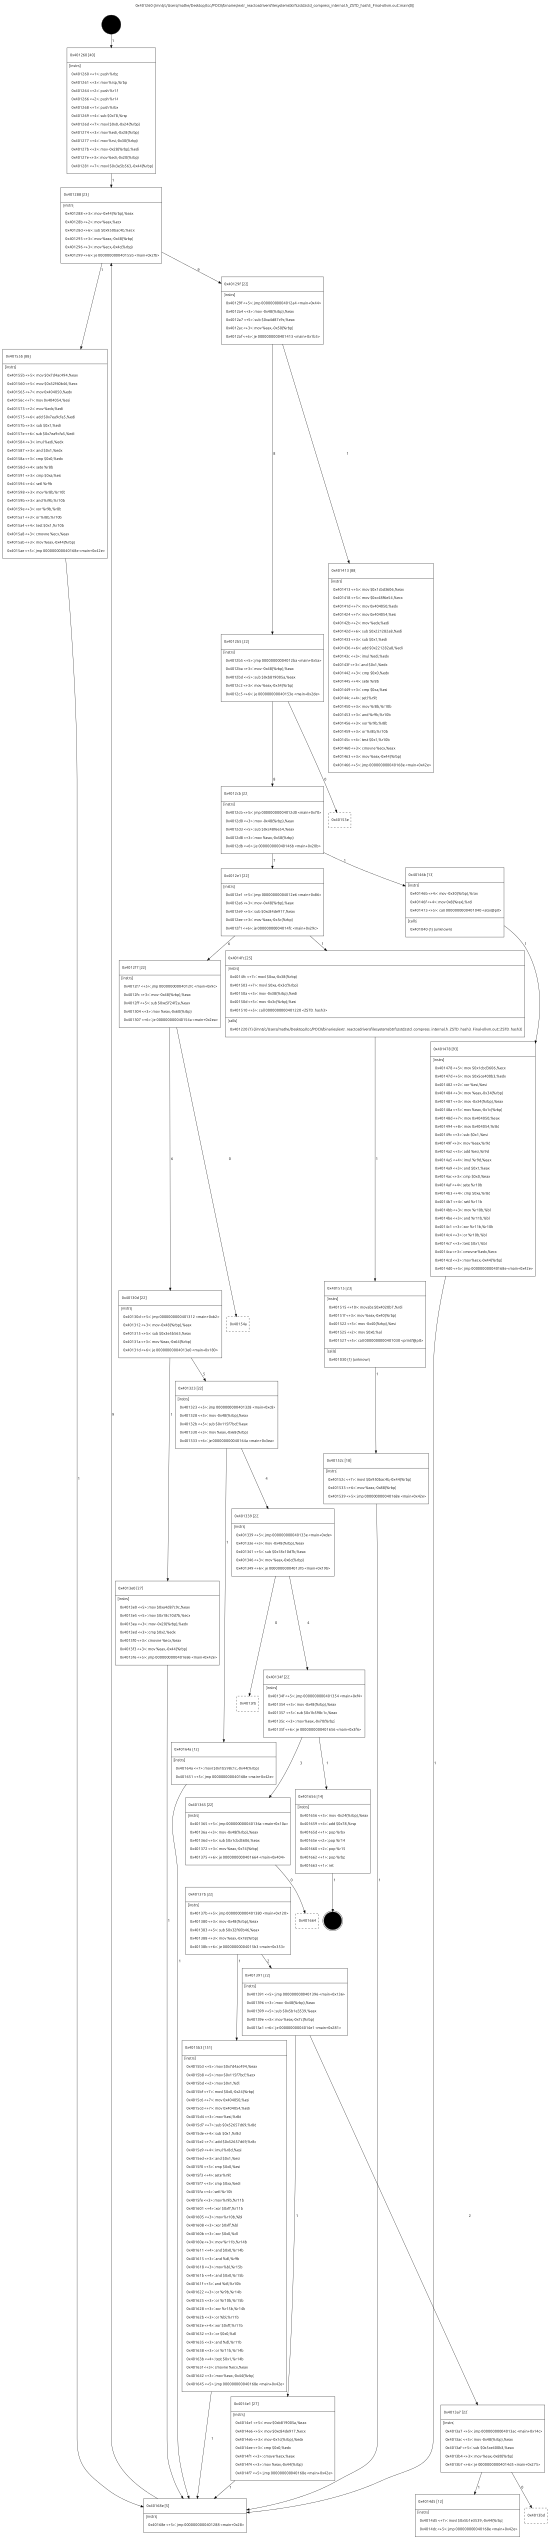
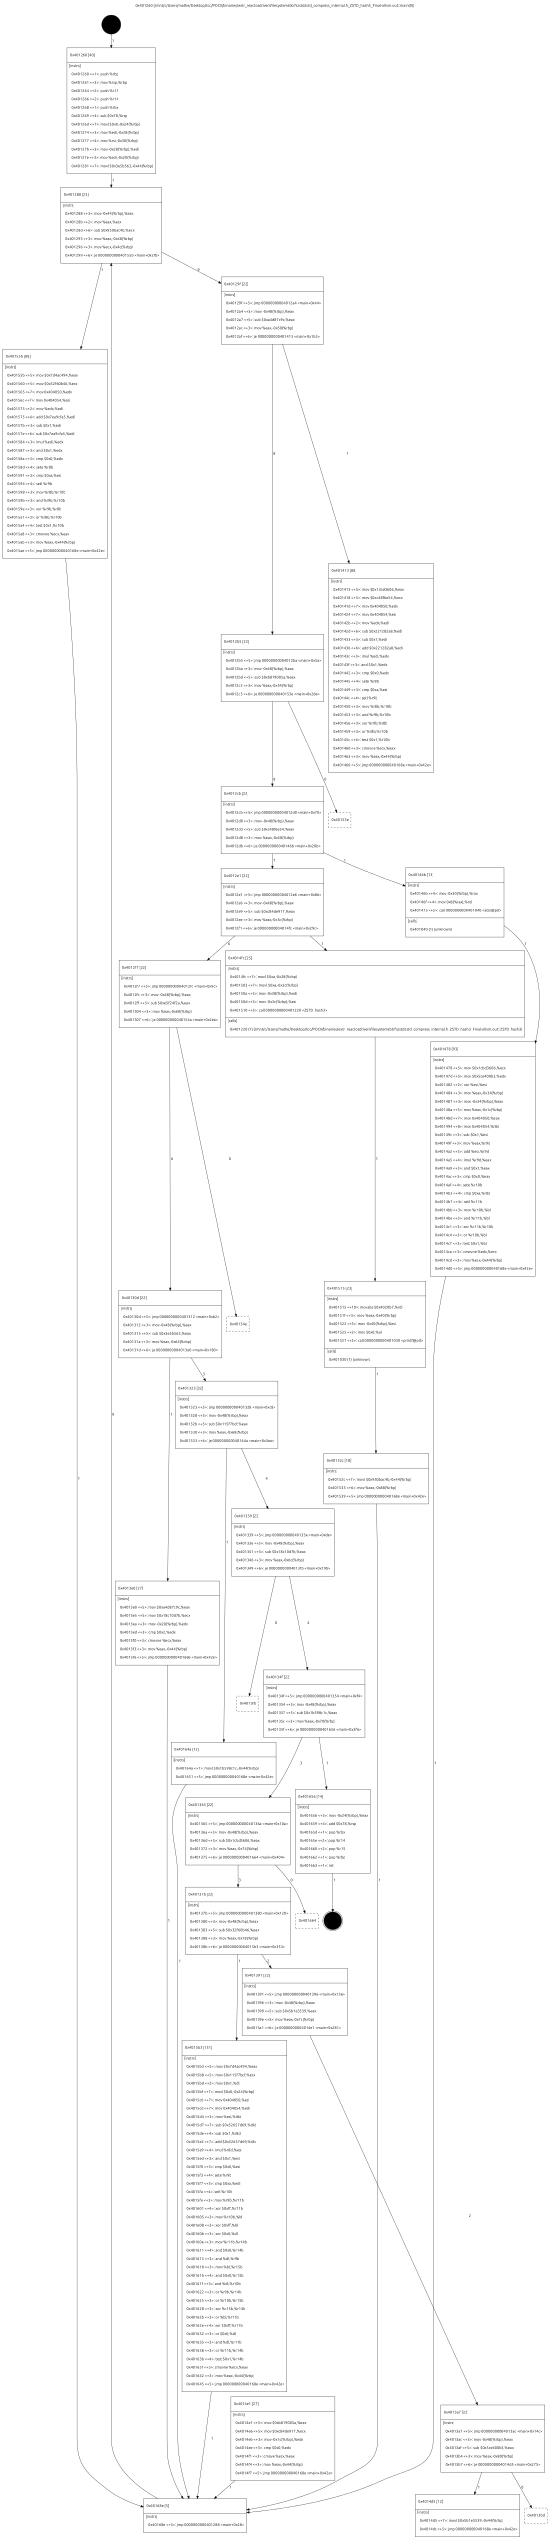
none -> (238, 1875)
(295, 2215) -> none
